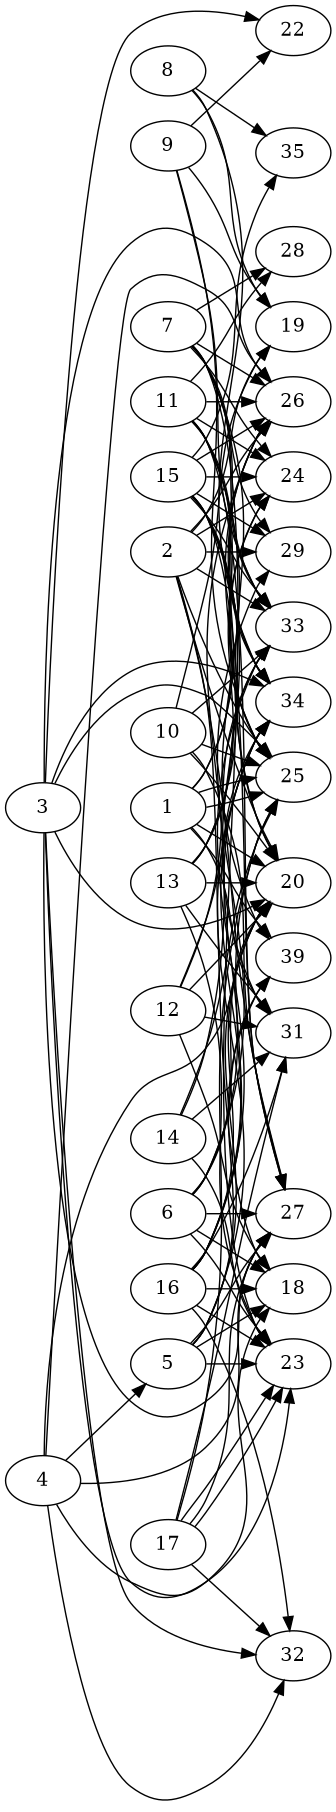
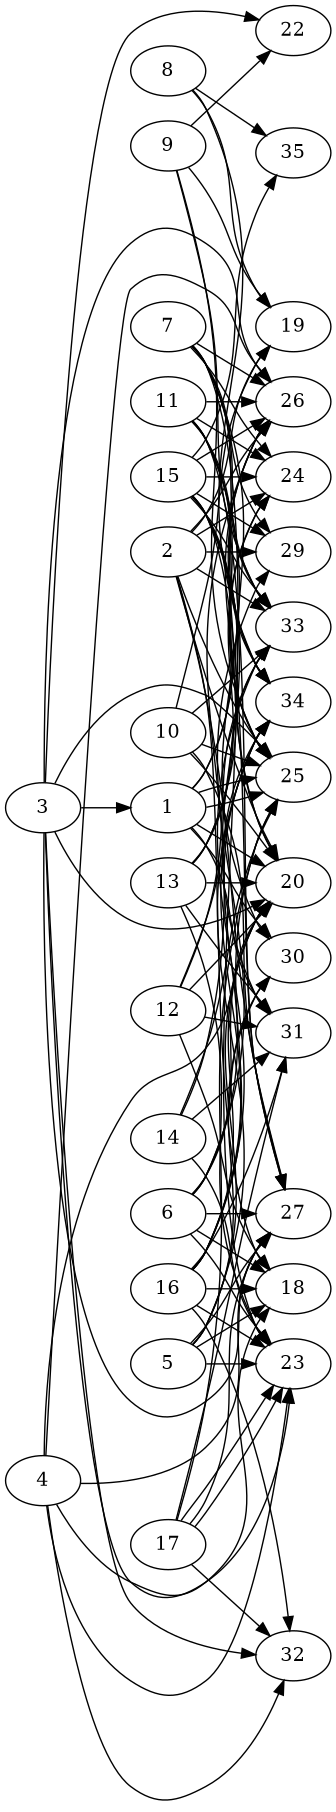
(293, 252) -> none
(125, 676) -> (99, 808)
(293, 958) -> (293, 958)
(101, 1427) -> (210, 1676)
